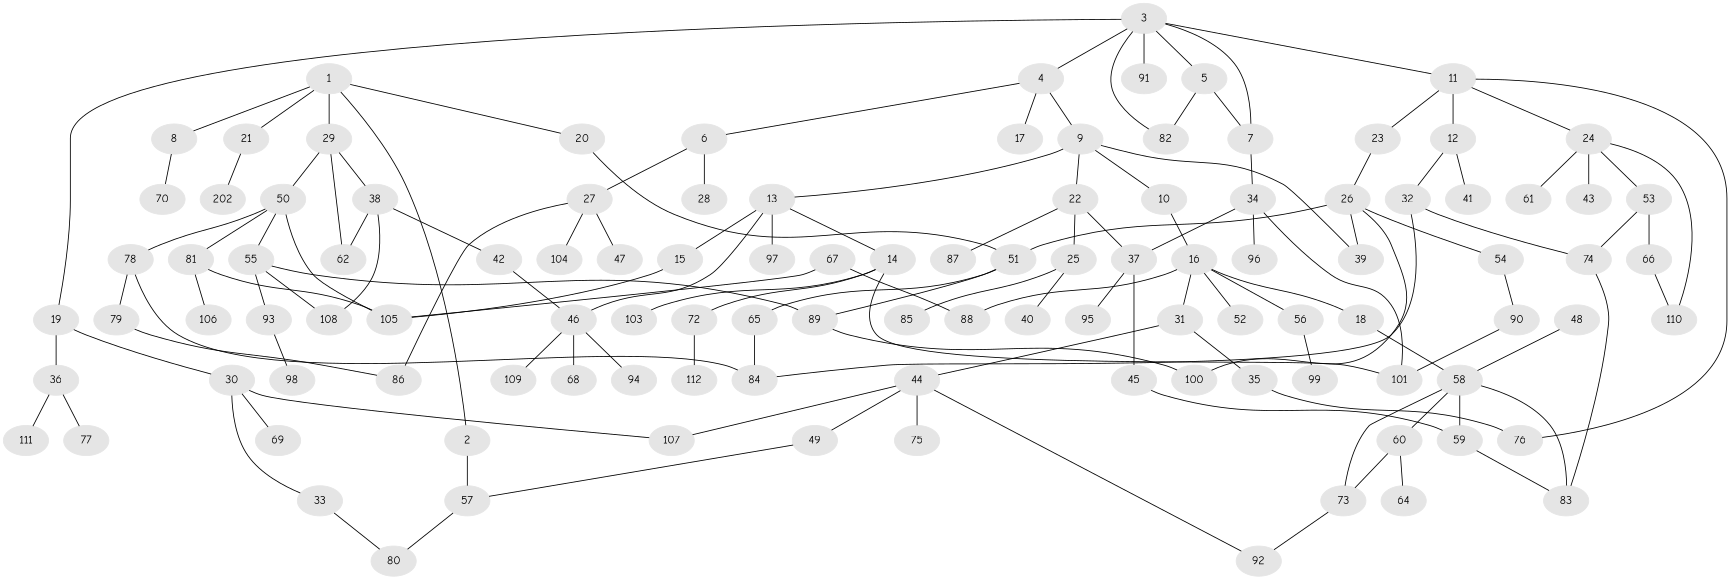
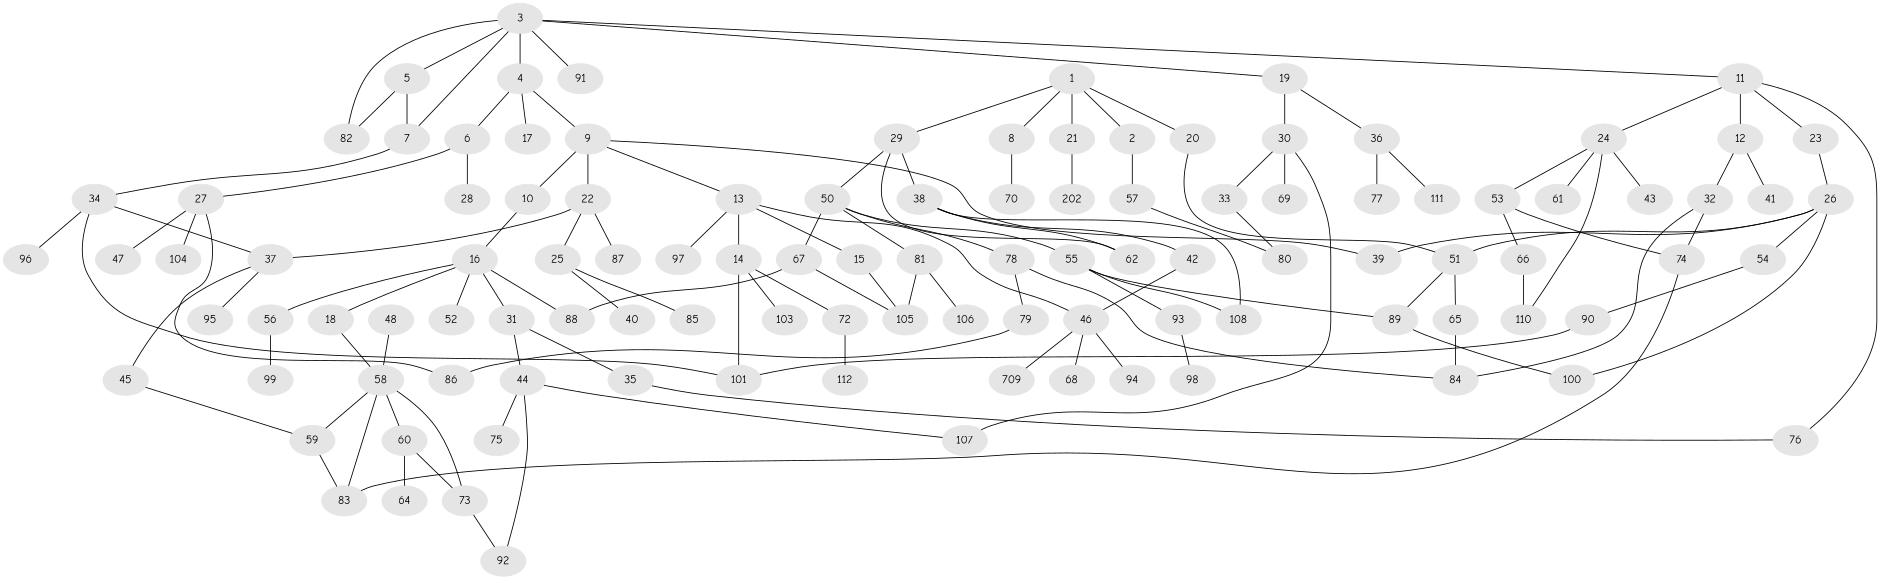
(308, 267) -> (813, 229)
(513, 380) -> (1012, 380)
(815, 441) -> none
